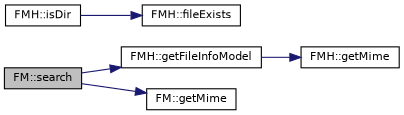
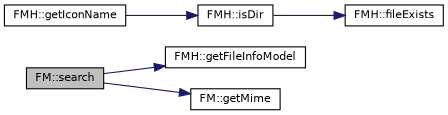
none -> (65, 15)
(350, 57) -> none
